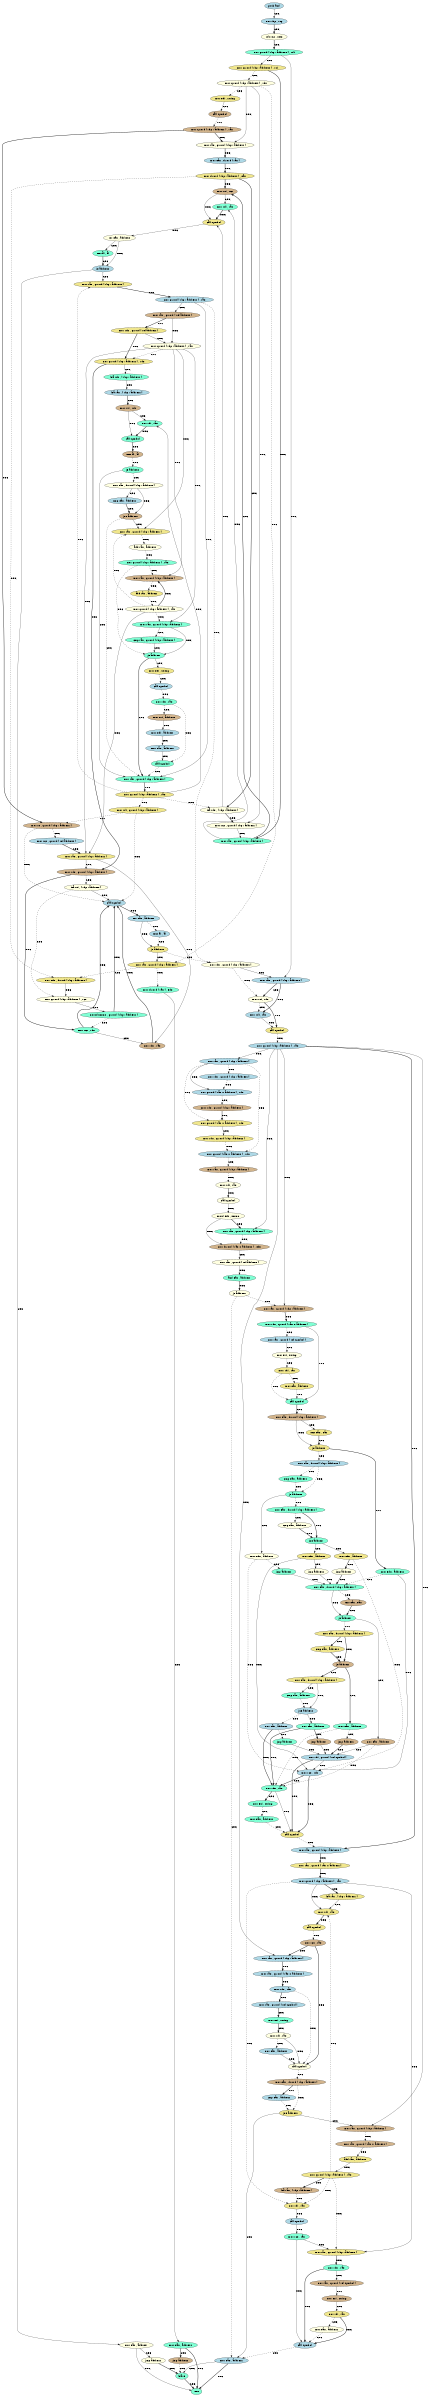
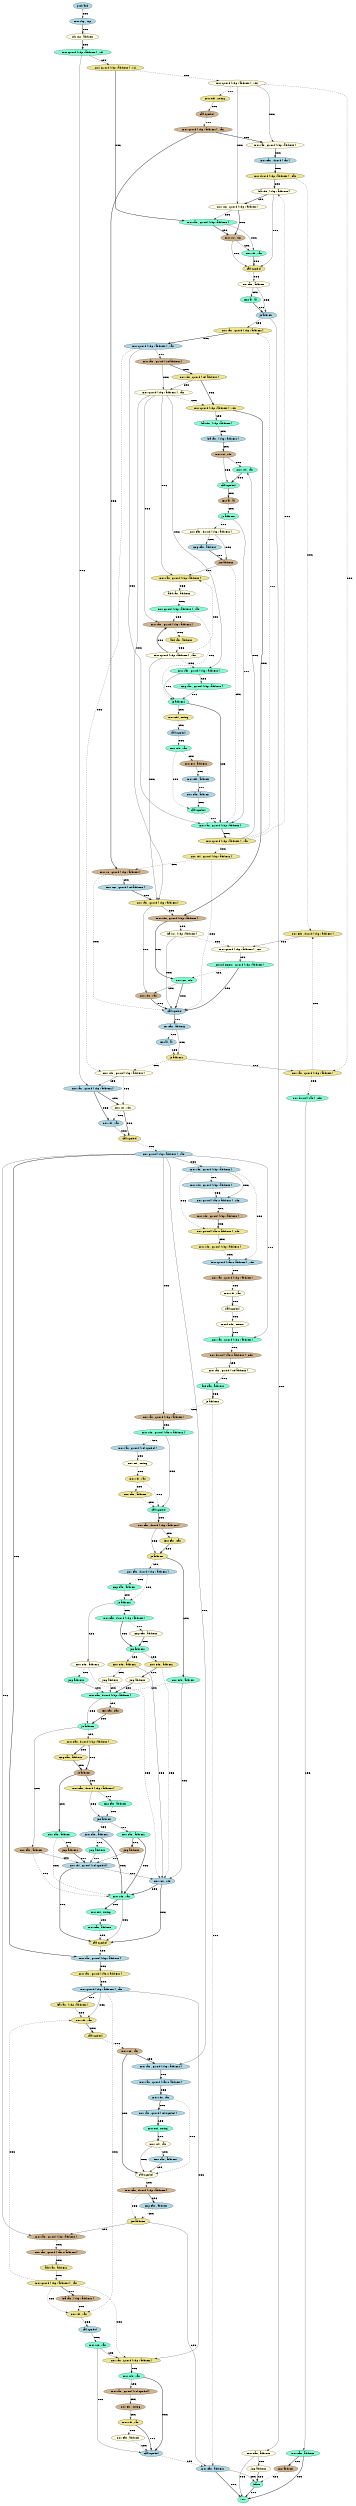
(274, 37) -> (83, 37)
(225, 183) -> (239, 222)
(206, 1231) -> none
